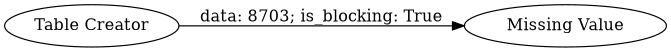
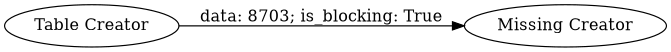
(565, 26) -> (565, 26)
